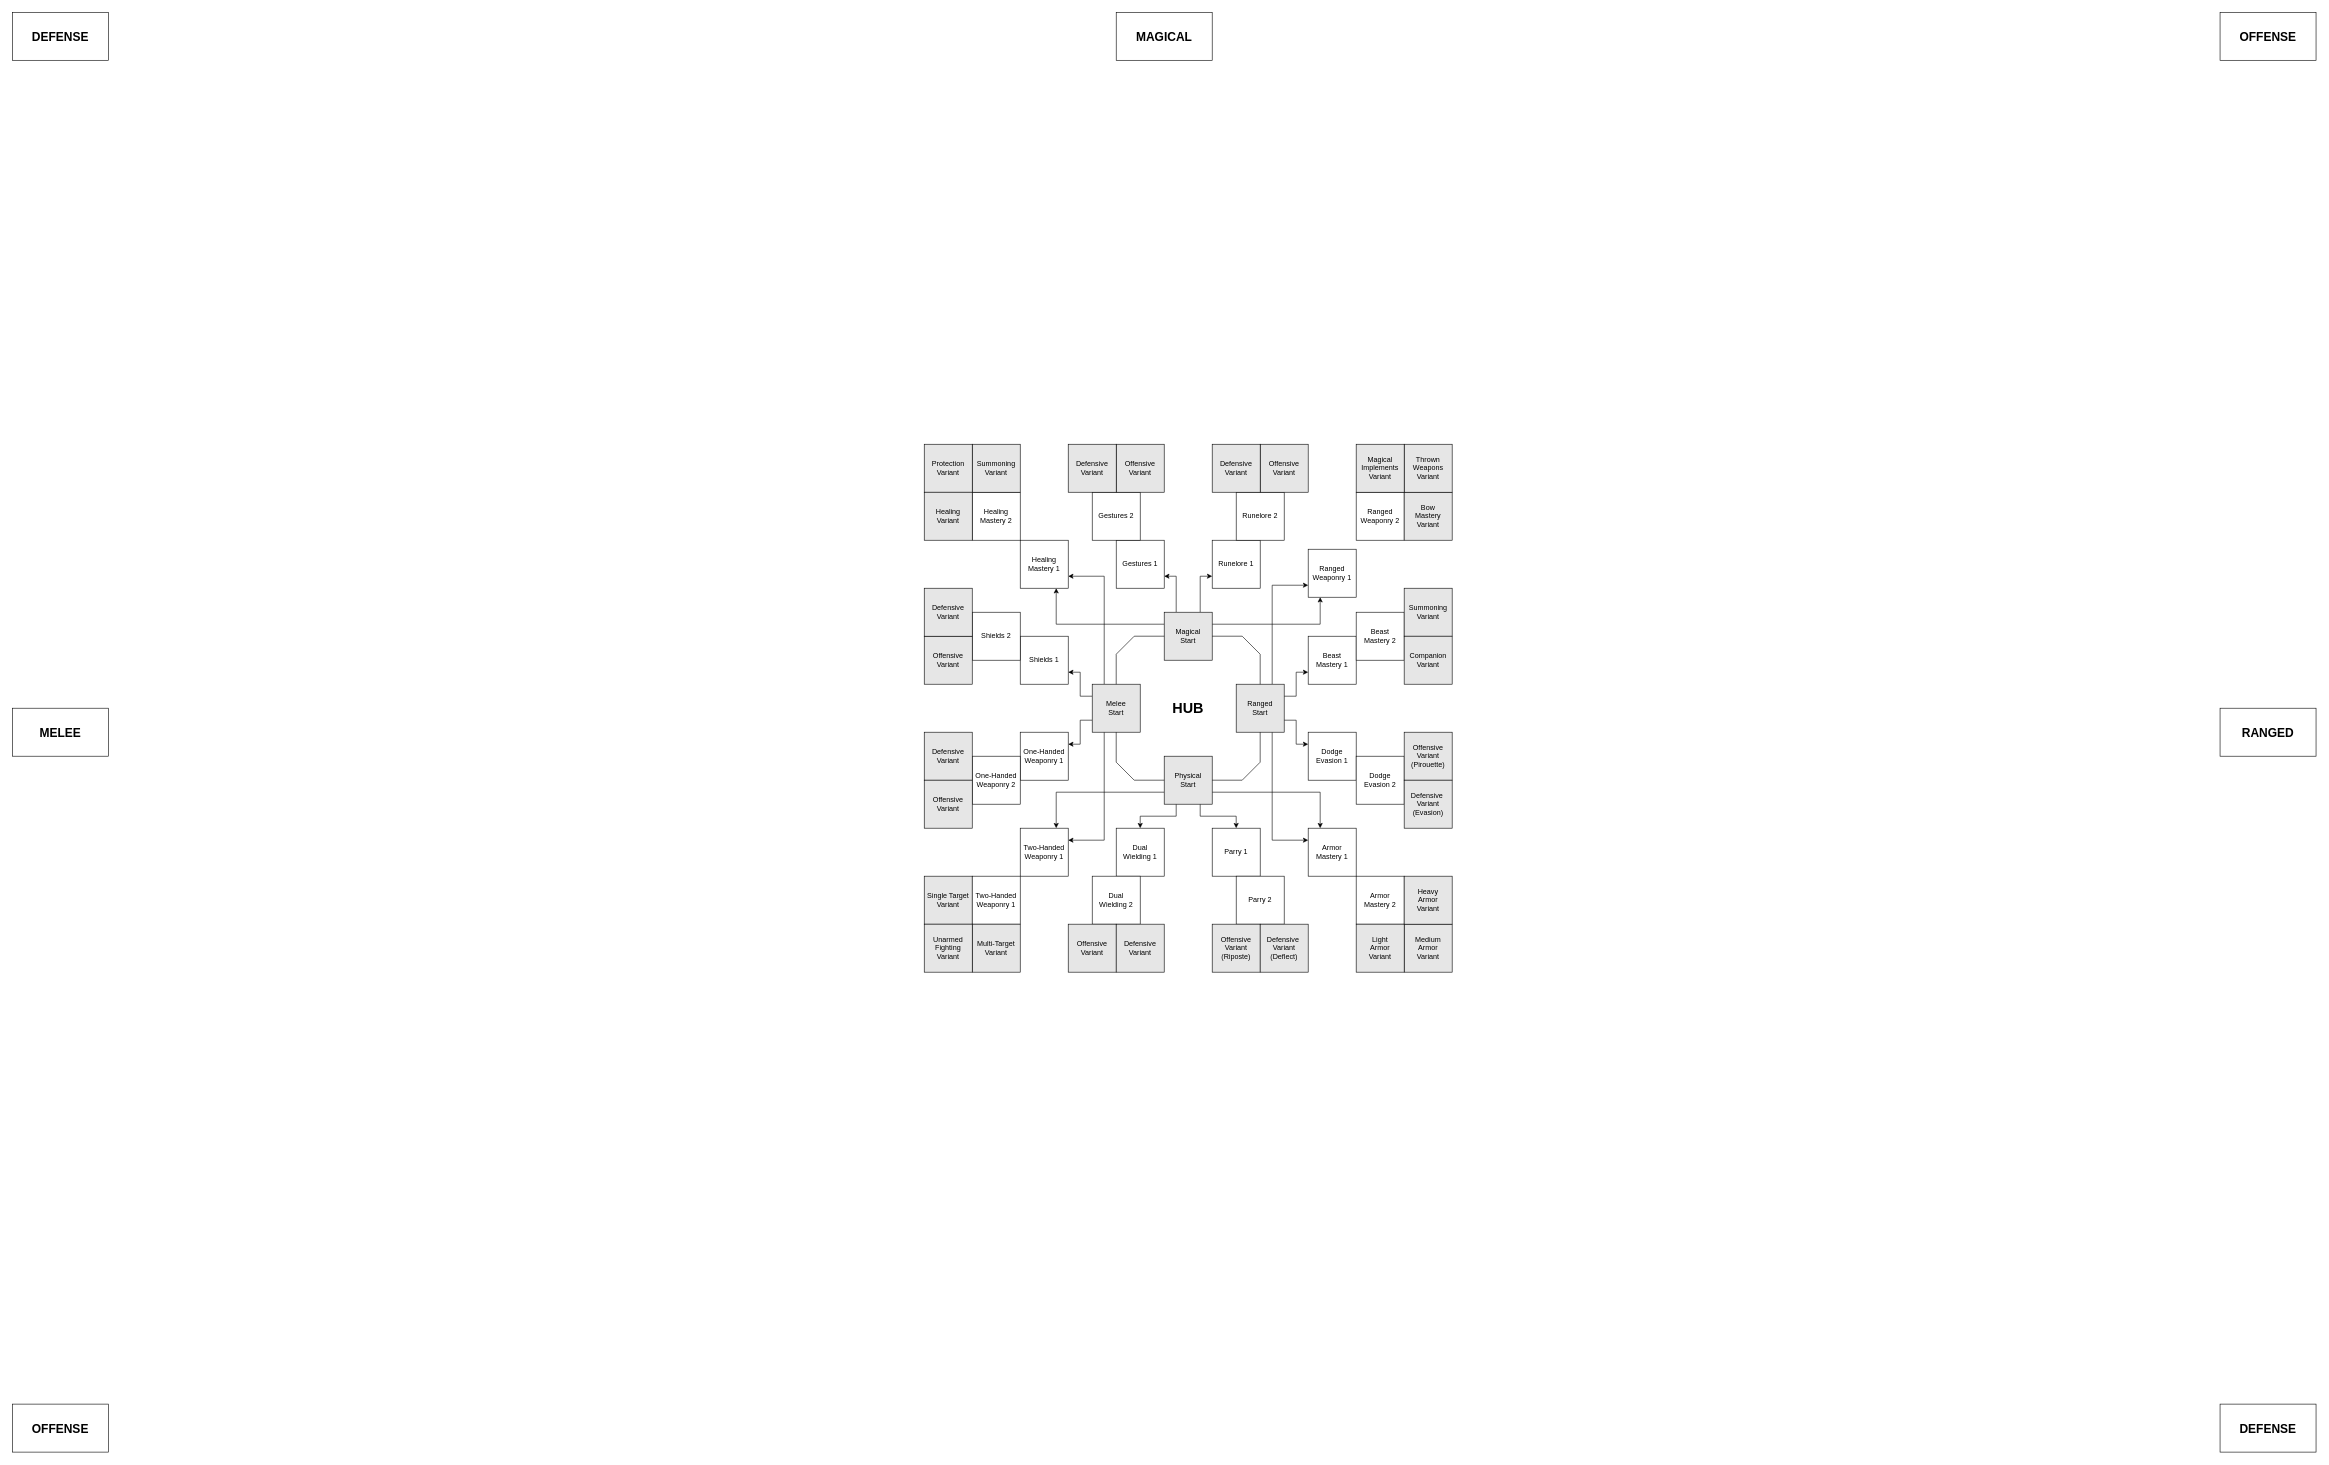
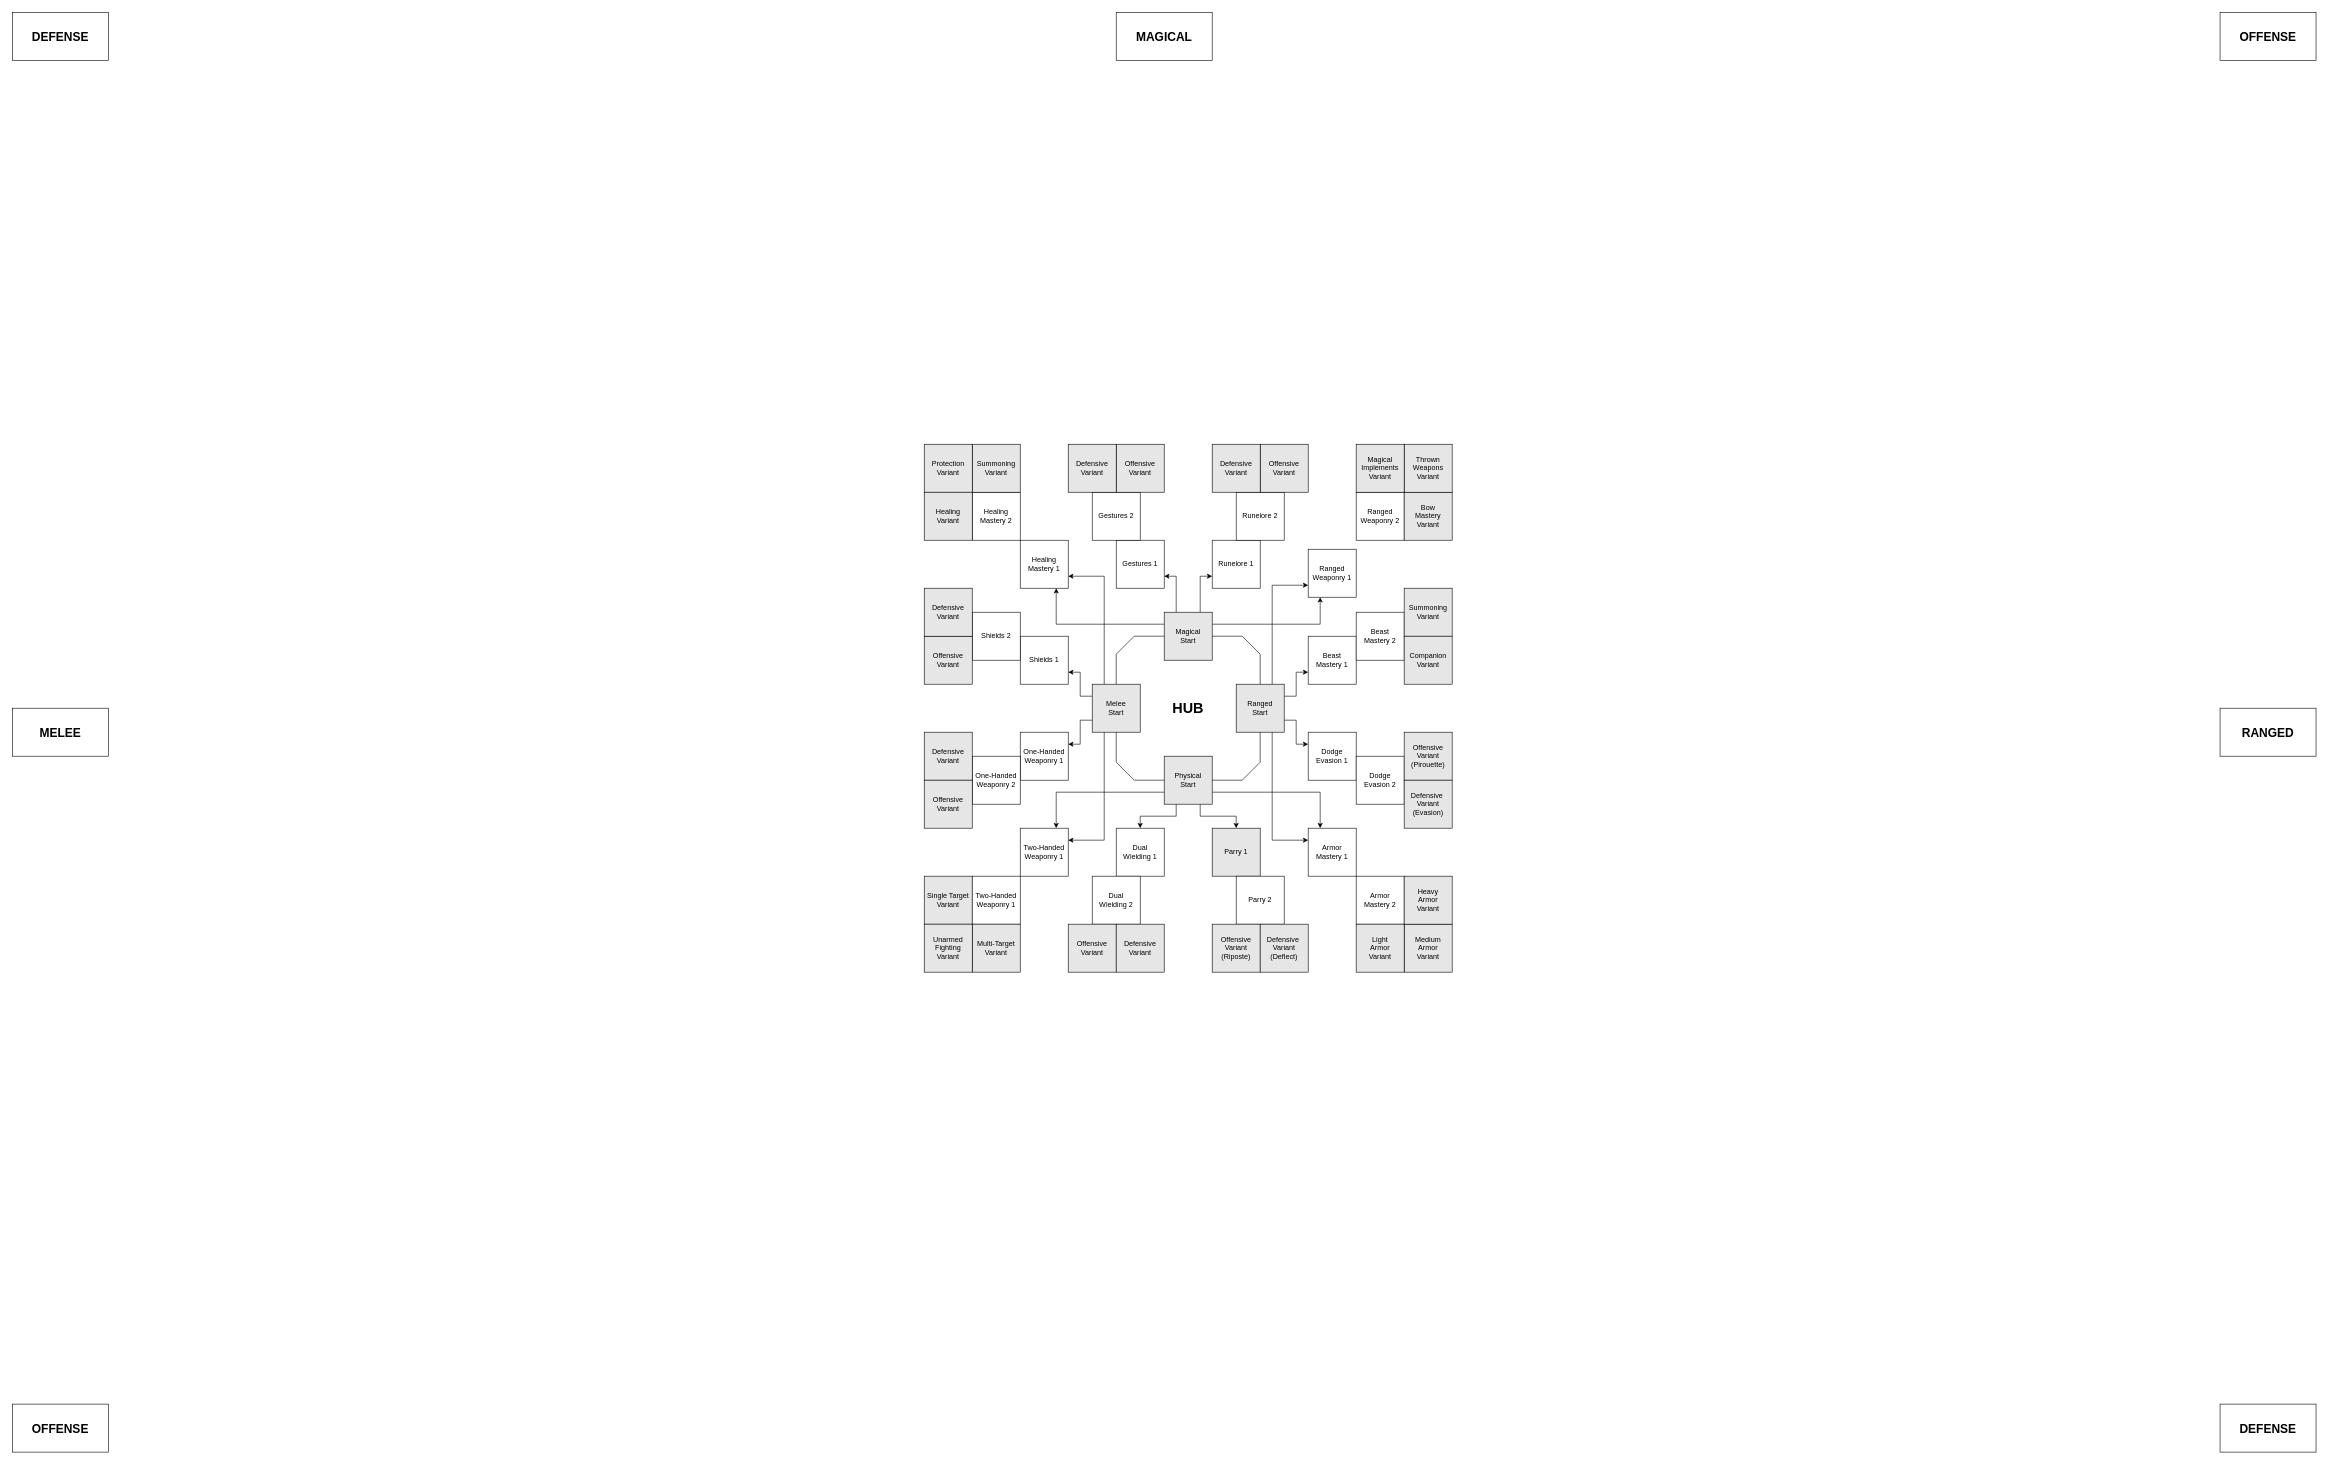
(1236, 852) -> (1236, 852)
